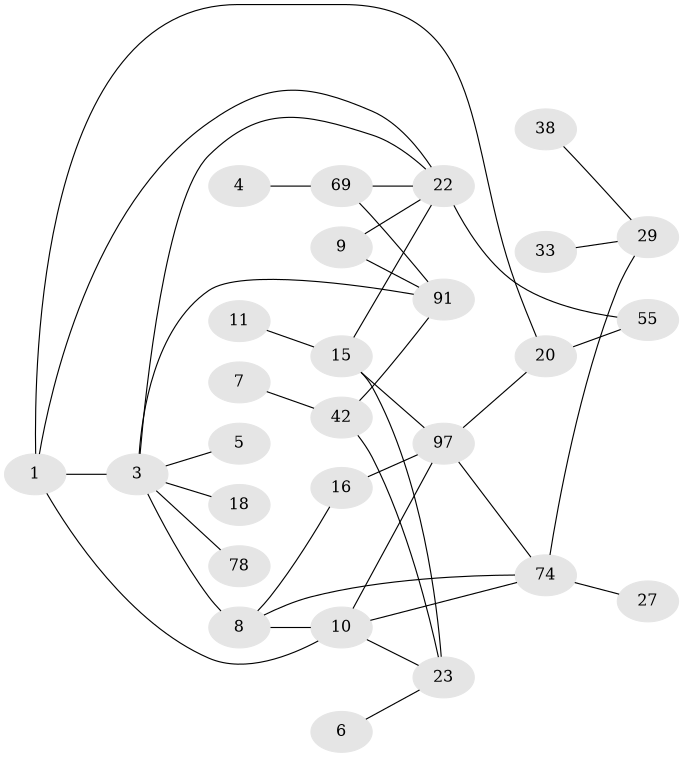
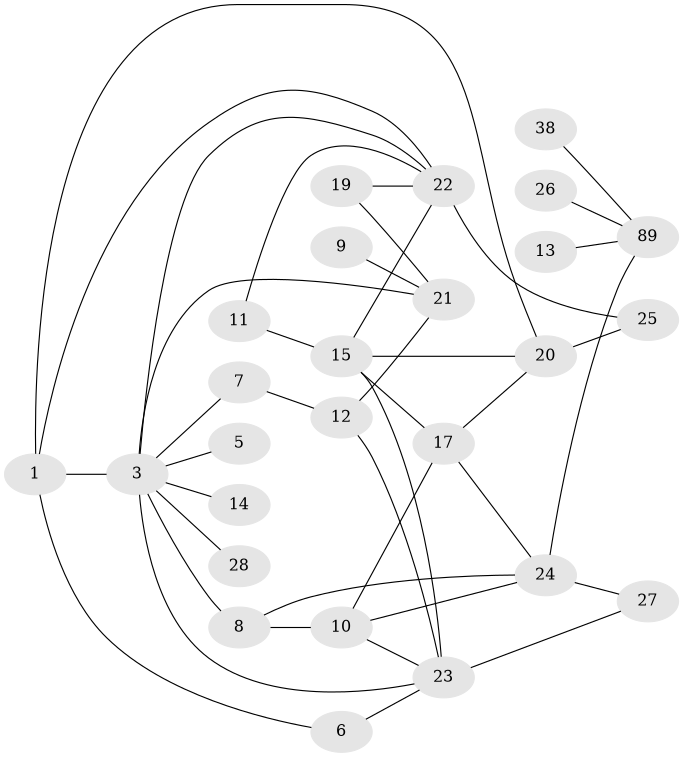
(239, 186) -> none
(342, 186) -> (342, 186)
none -> (546, 191)
(393, 217) -> (297, 172)
(648, 237) -> (648, 237)
(546, 252) -> (546, 252)
(444, 300) -> (444, 300)
(648, 320) -> (648, 320)
none -> (444, 356)
(342, 418) -> (342, 418)
none -> (188, 428)
(444, 444) -> (444, 444)
(342, 488) -> none
(239, 505) -> (239, 505)
(239, 566) -> (239, 566)
(546, 575) -> (546, 575)
(158, 627) -> (132, 659)
none -> (546, 639)
none -> (222, 666)
